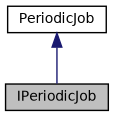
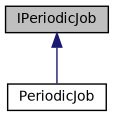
(57, 66) -> (57, 66)
